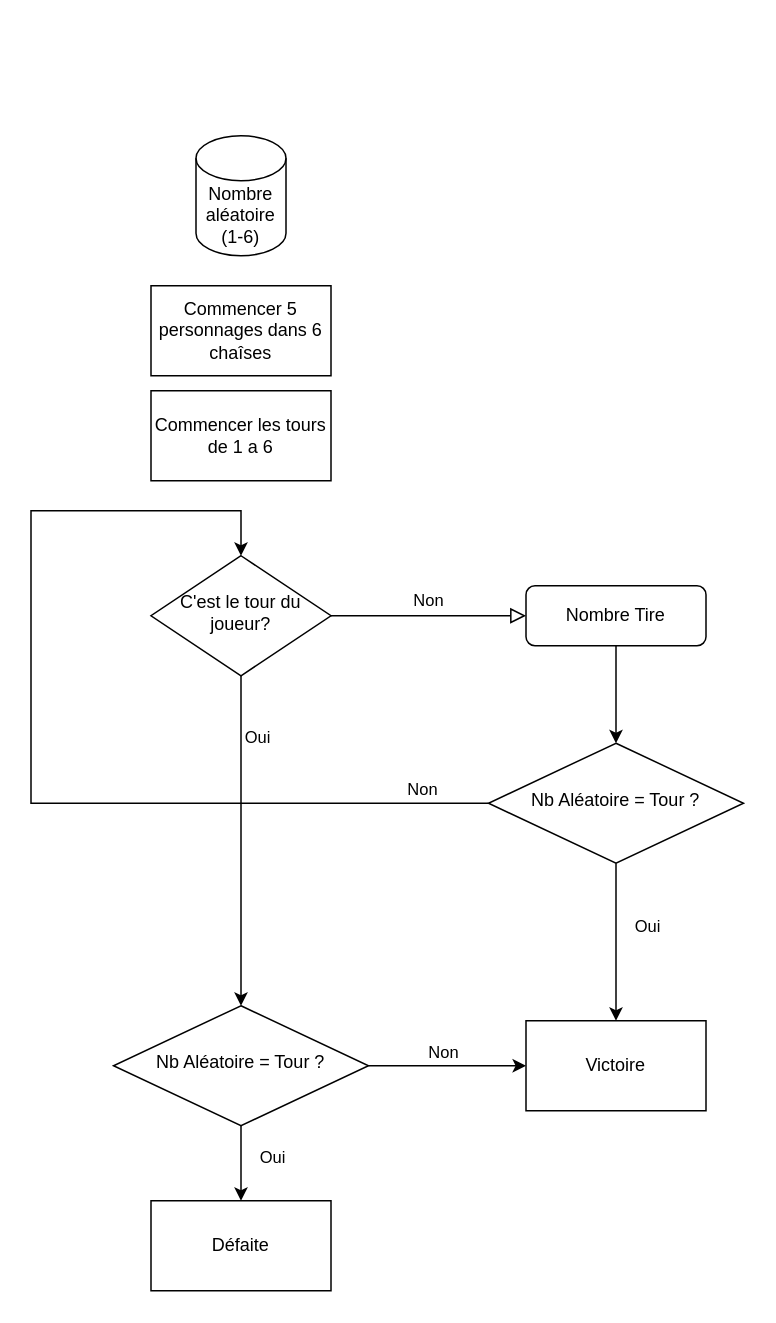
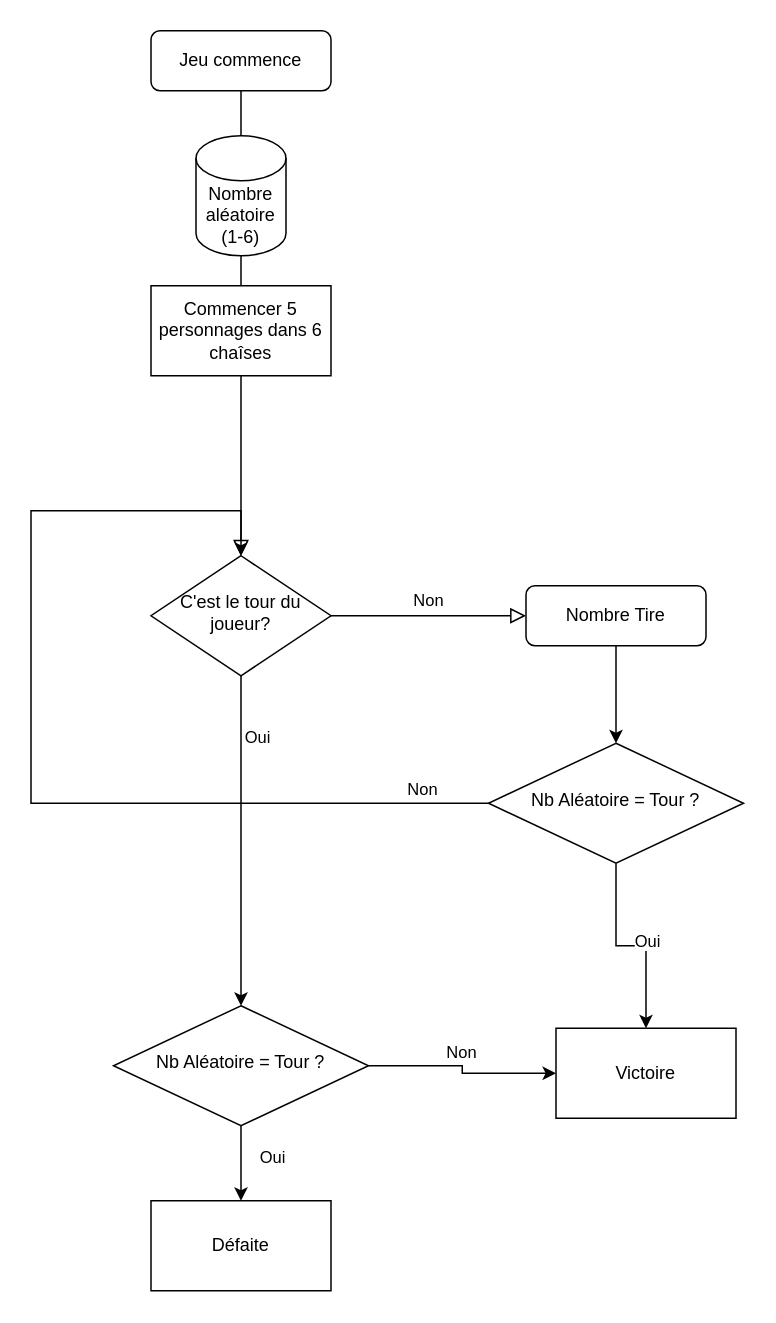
none -> (241, 61)
(241, 436) -> none
none -> (241, 441)
(616, 1066) -> (646, 1073)
